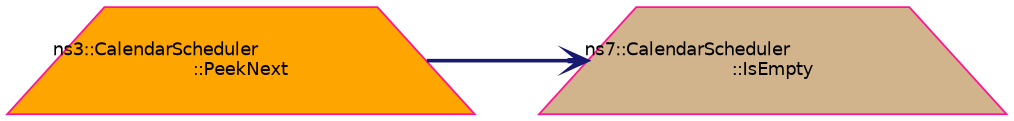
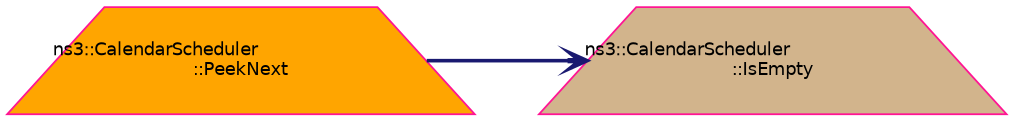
(773, 61) -> (773, 61)
